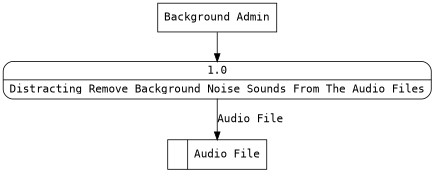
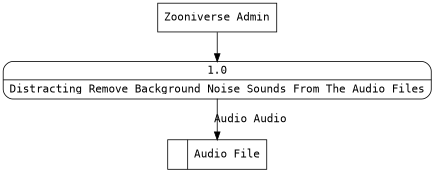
(217, 18) -> (217, 18)
(250, 119) -> (250, 119)
